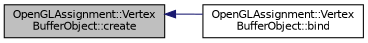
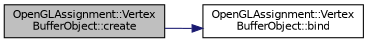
(189, 14) -> (178, 28)
